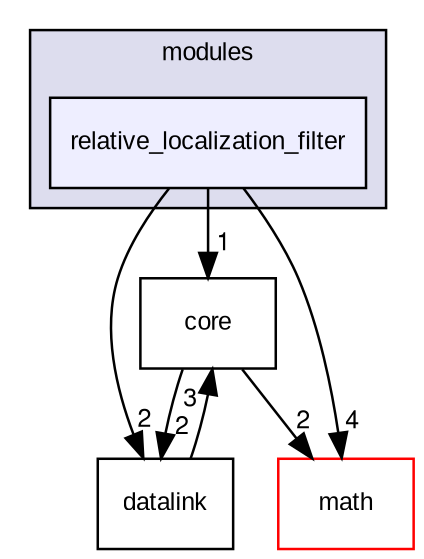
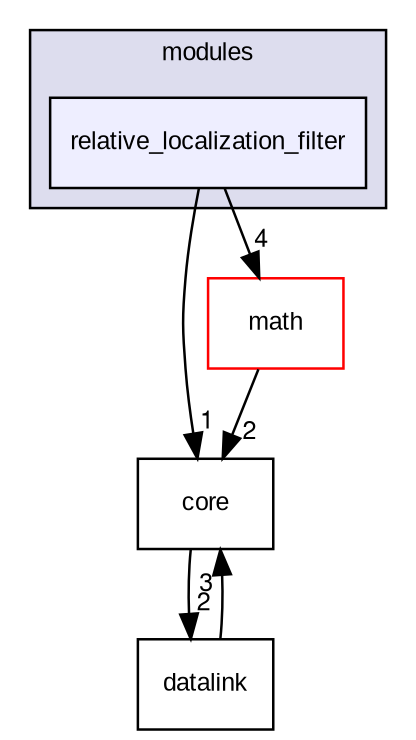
(112, 306) -> none
(269, 404) -> (245, 402)
